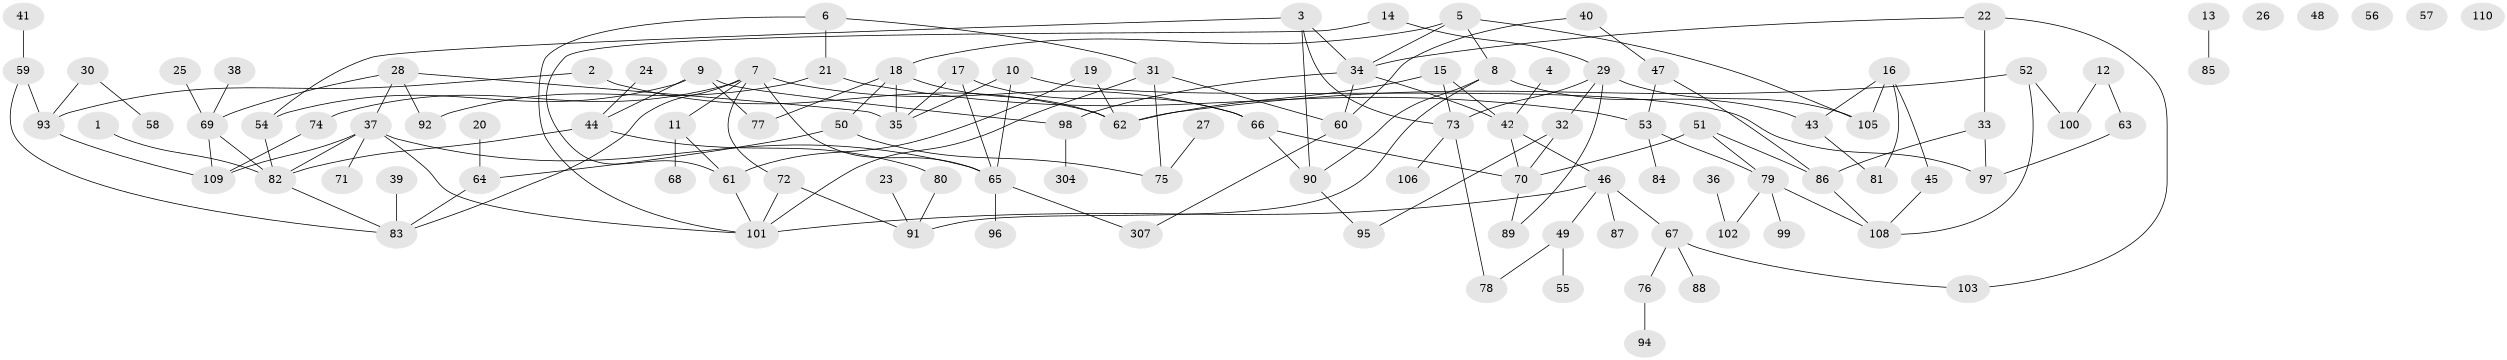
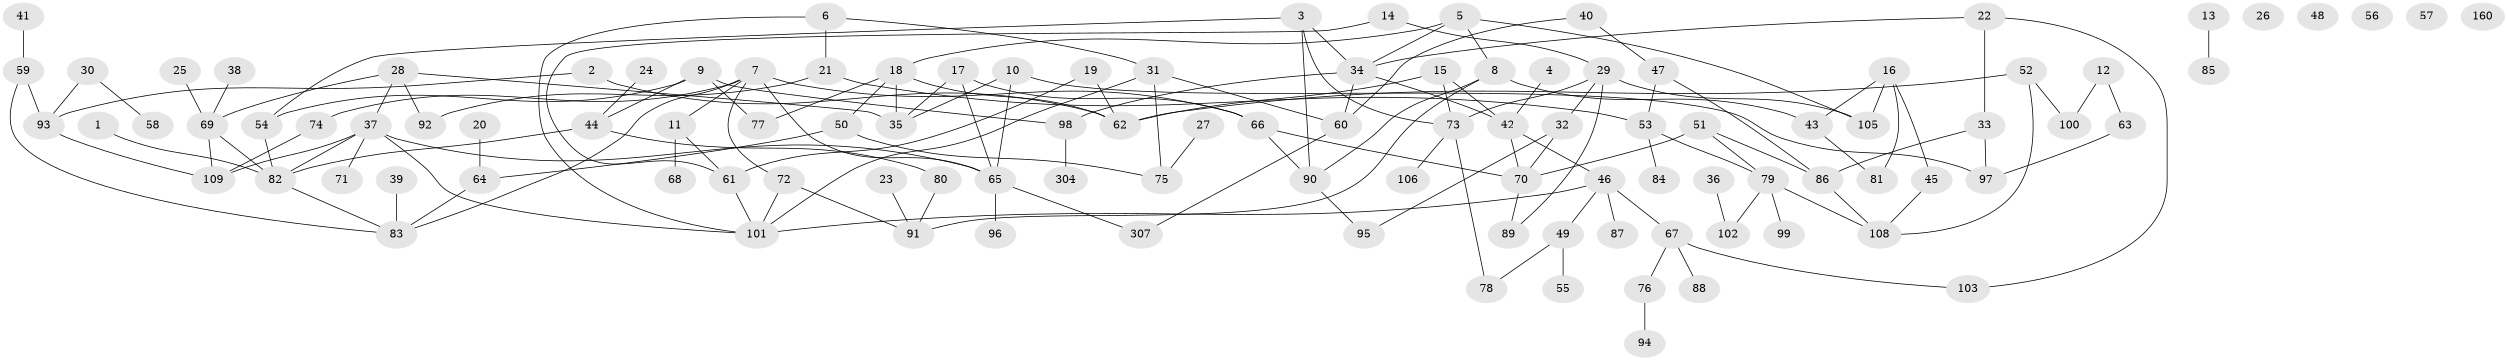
(2483, 17) -> (2483, 17)
